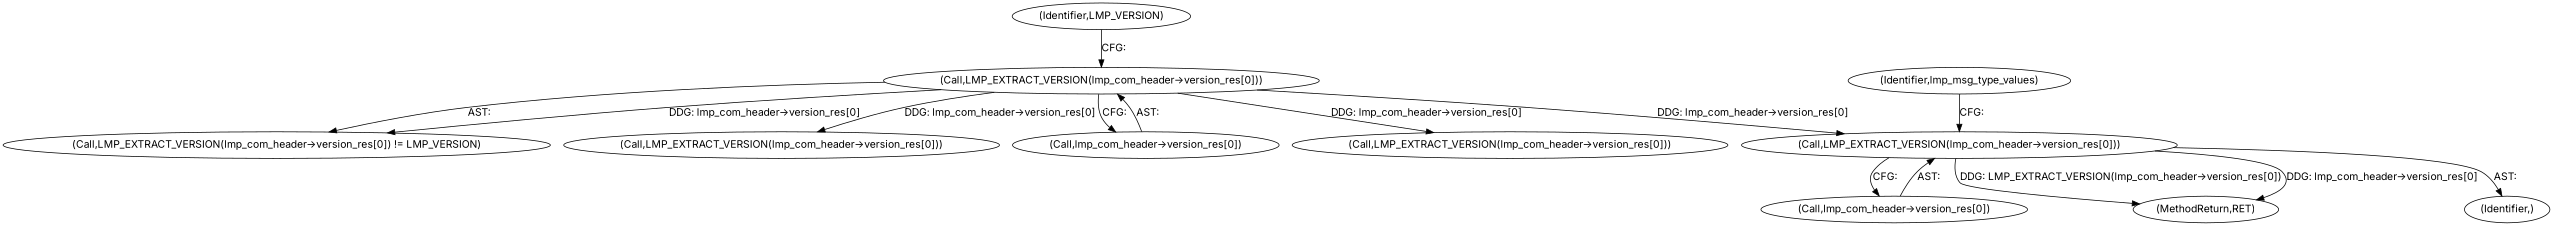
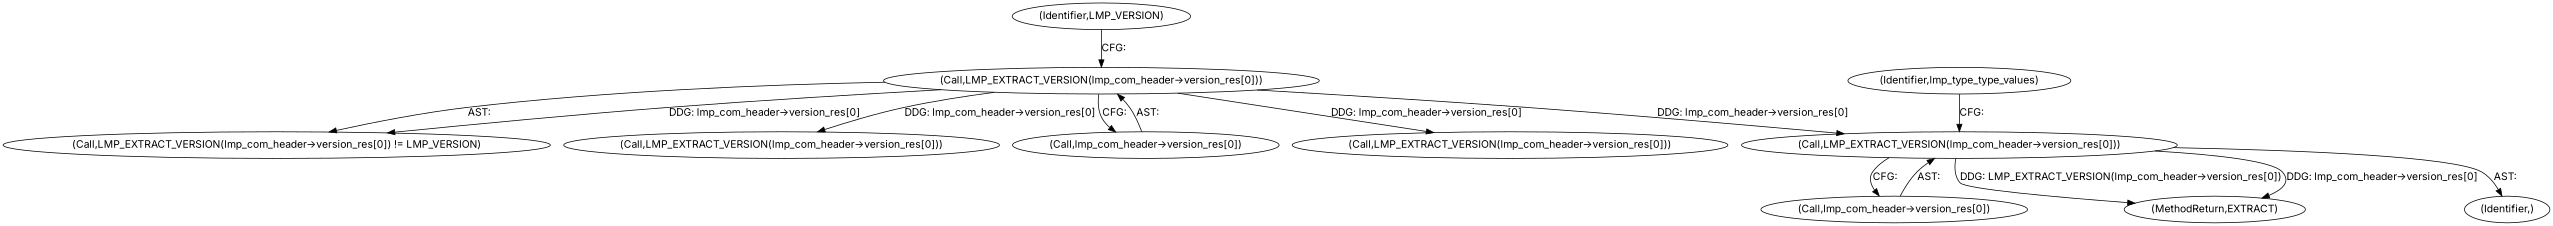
(1959, 81) -> (1959, 81)
(2206, 209) -> (2215, 209)
